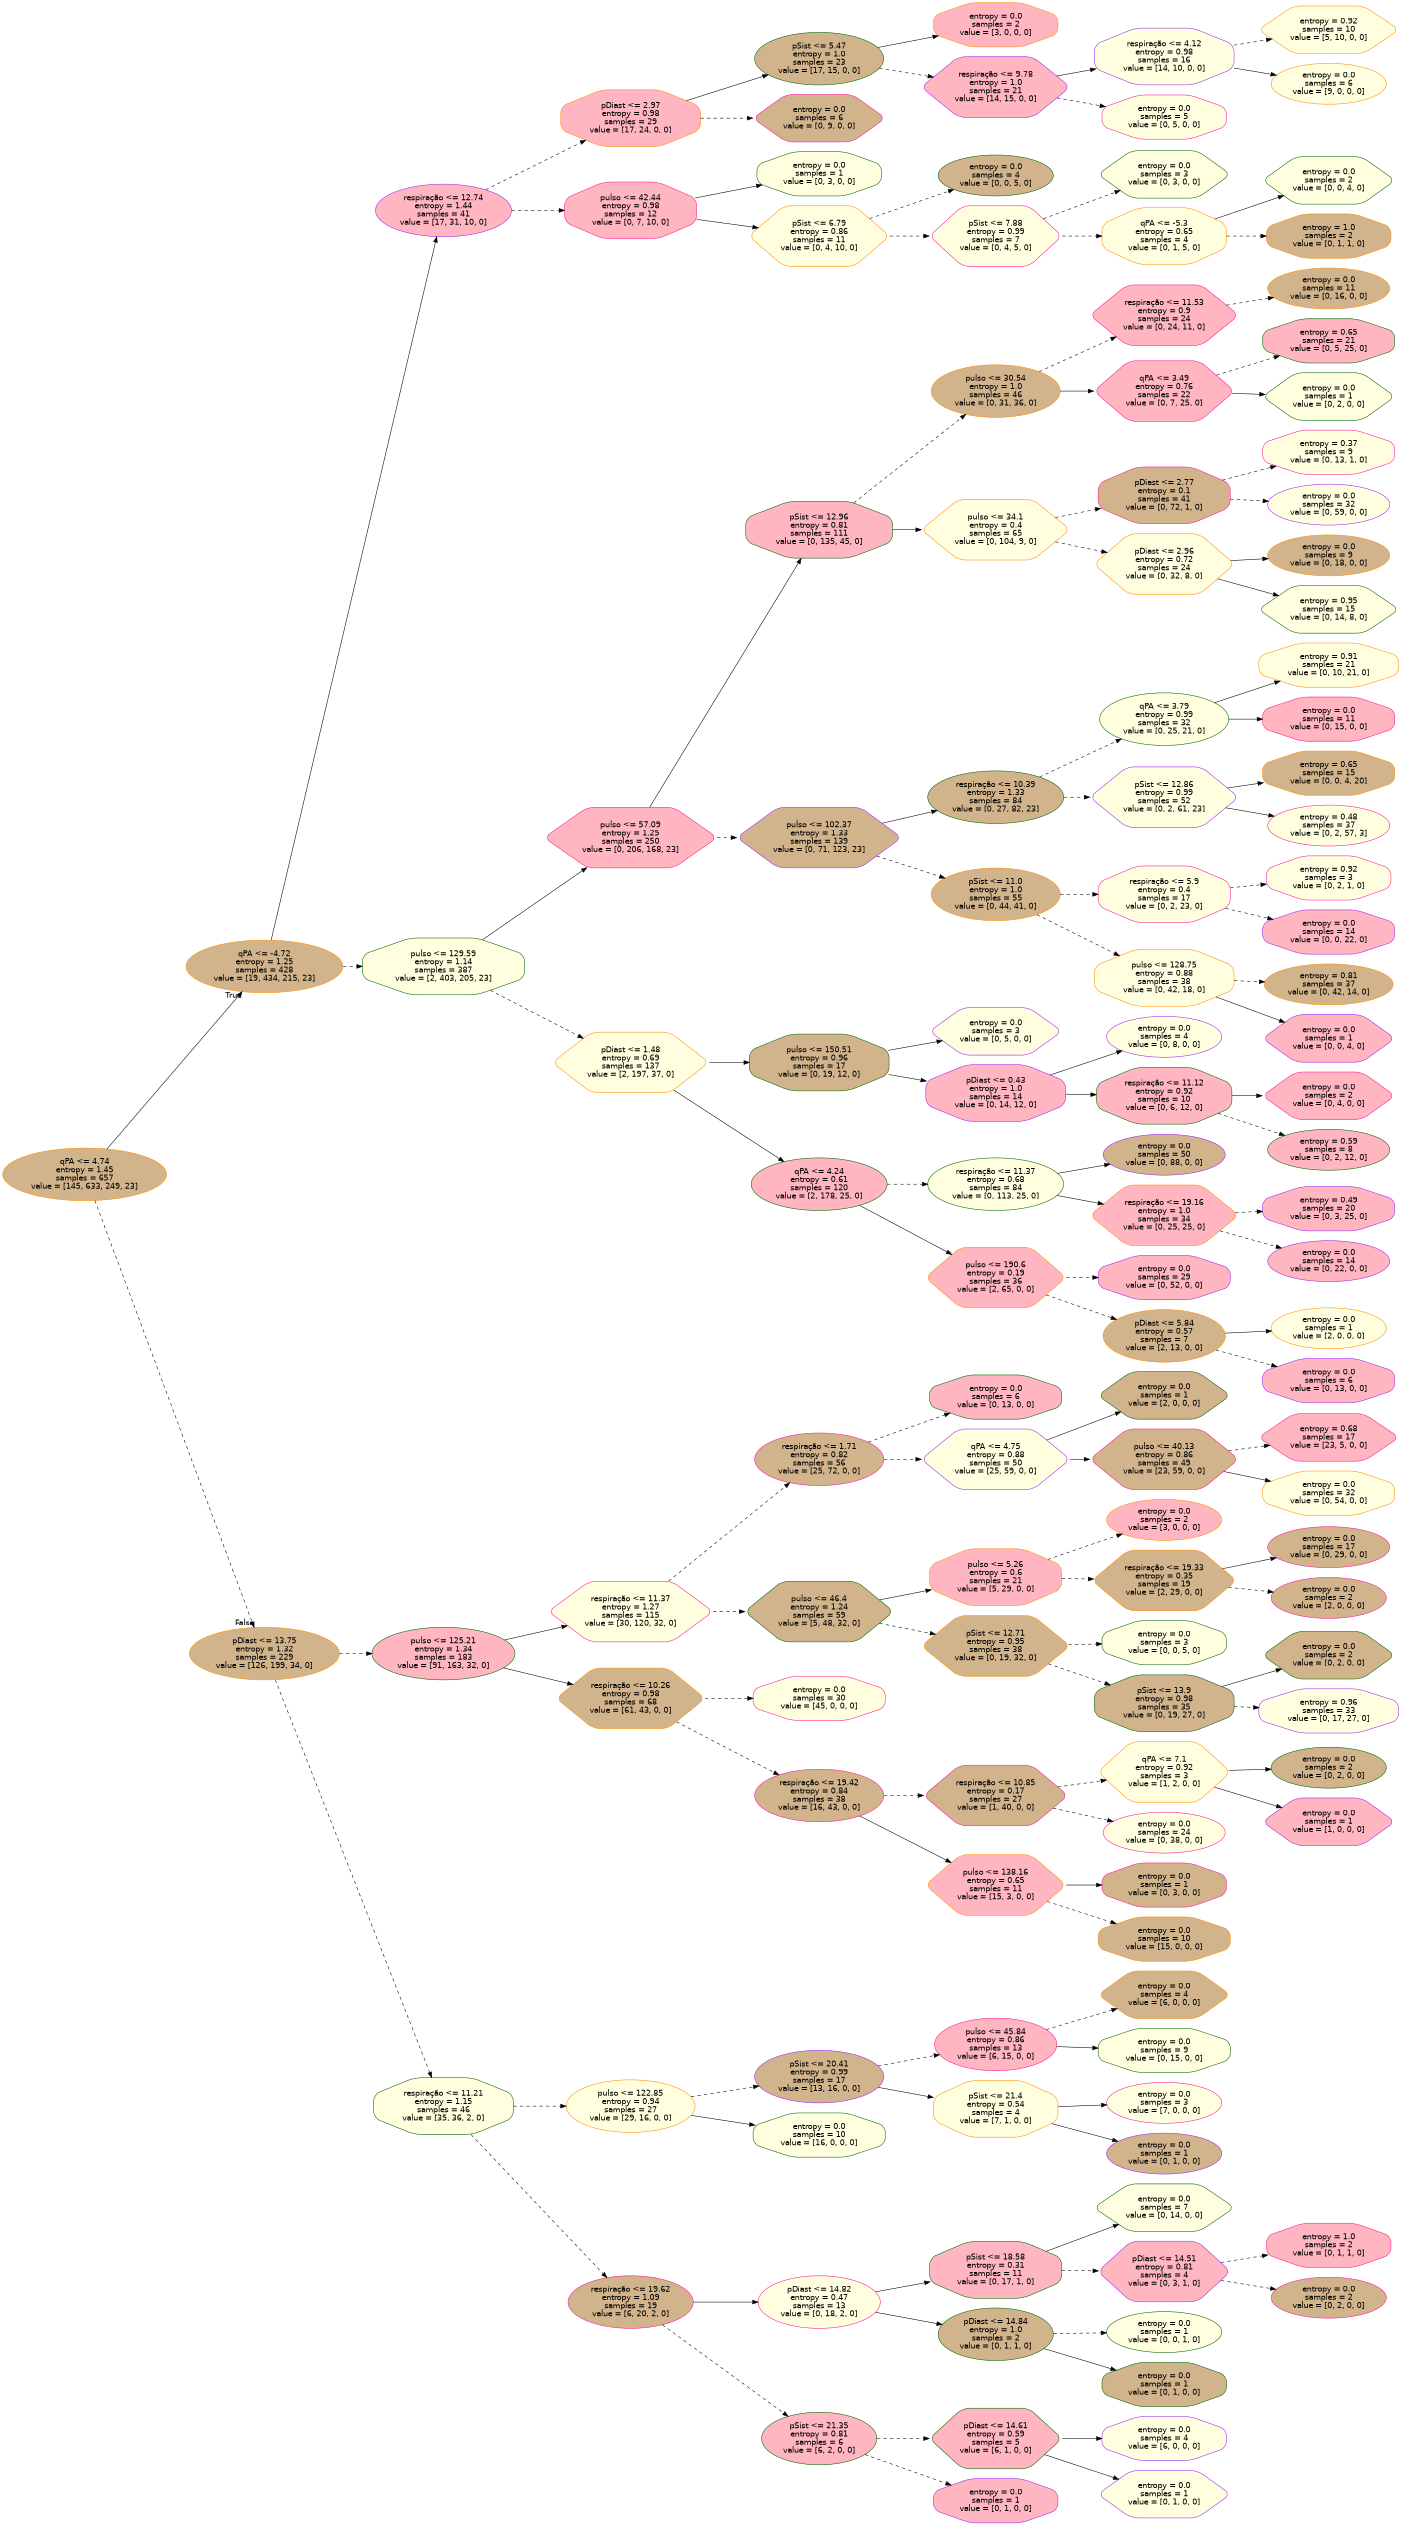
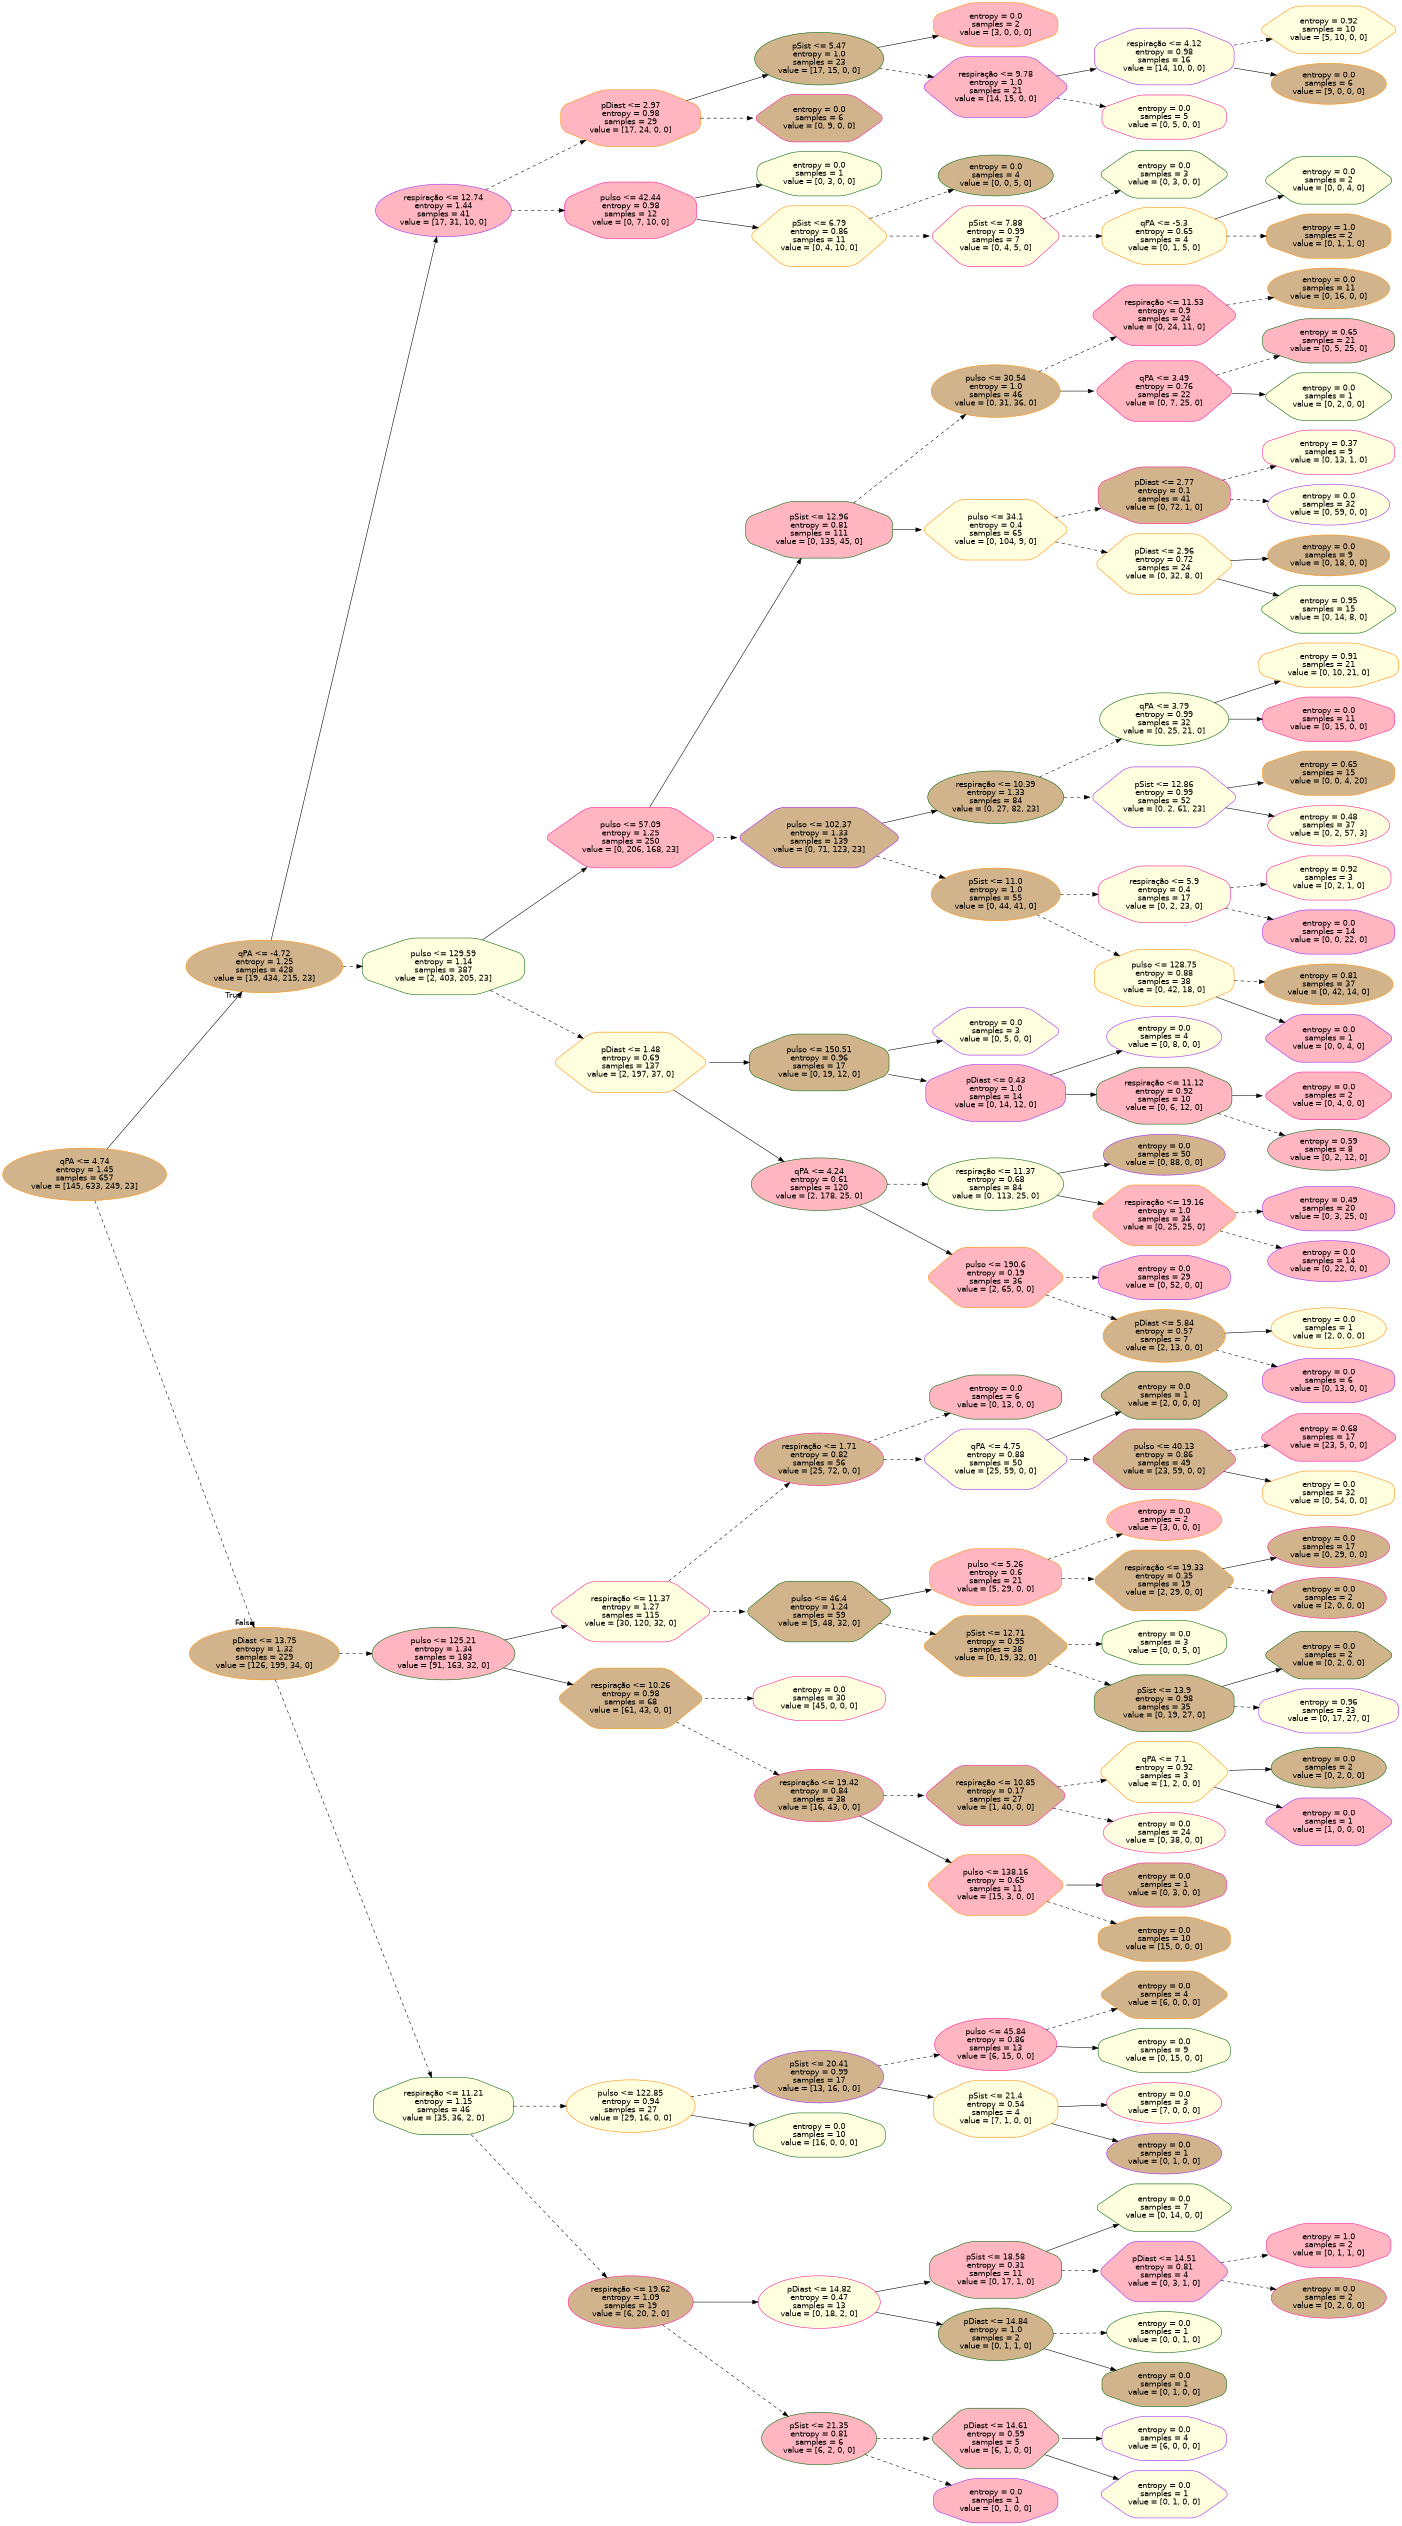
(1329, 84) -> (1329, 84)
